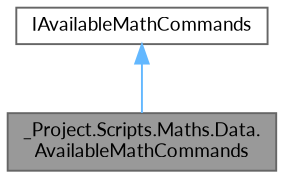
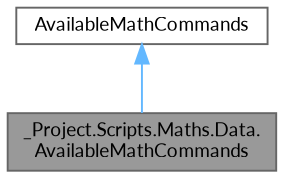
(142, 26) -> (142, 26)
